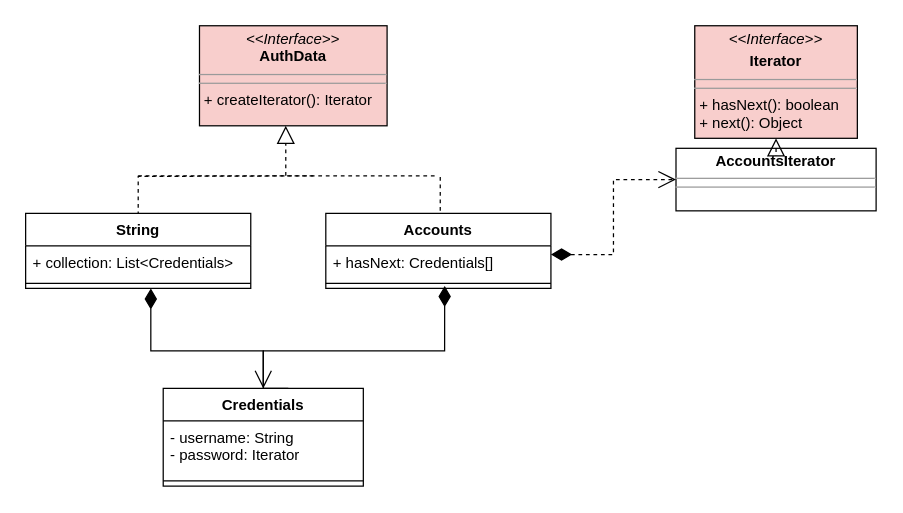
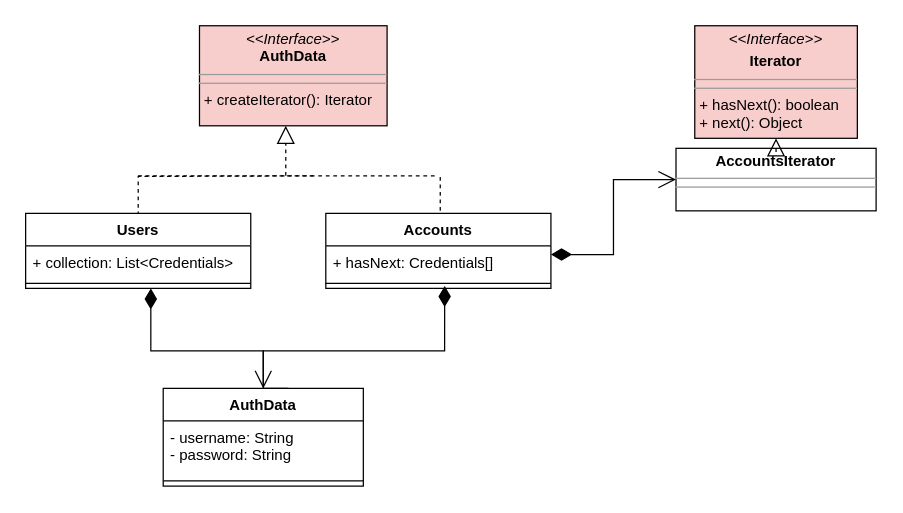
(613, 209) -> (613, 209)
(138, 230) -> (138, 230)
(263, 405) -> (263, 405)
(238, 438) -> (238, 438)
